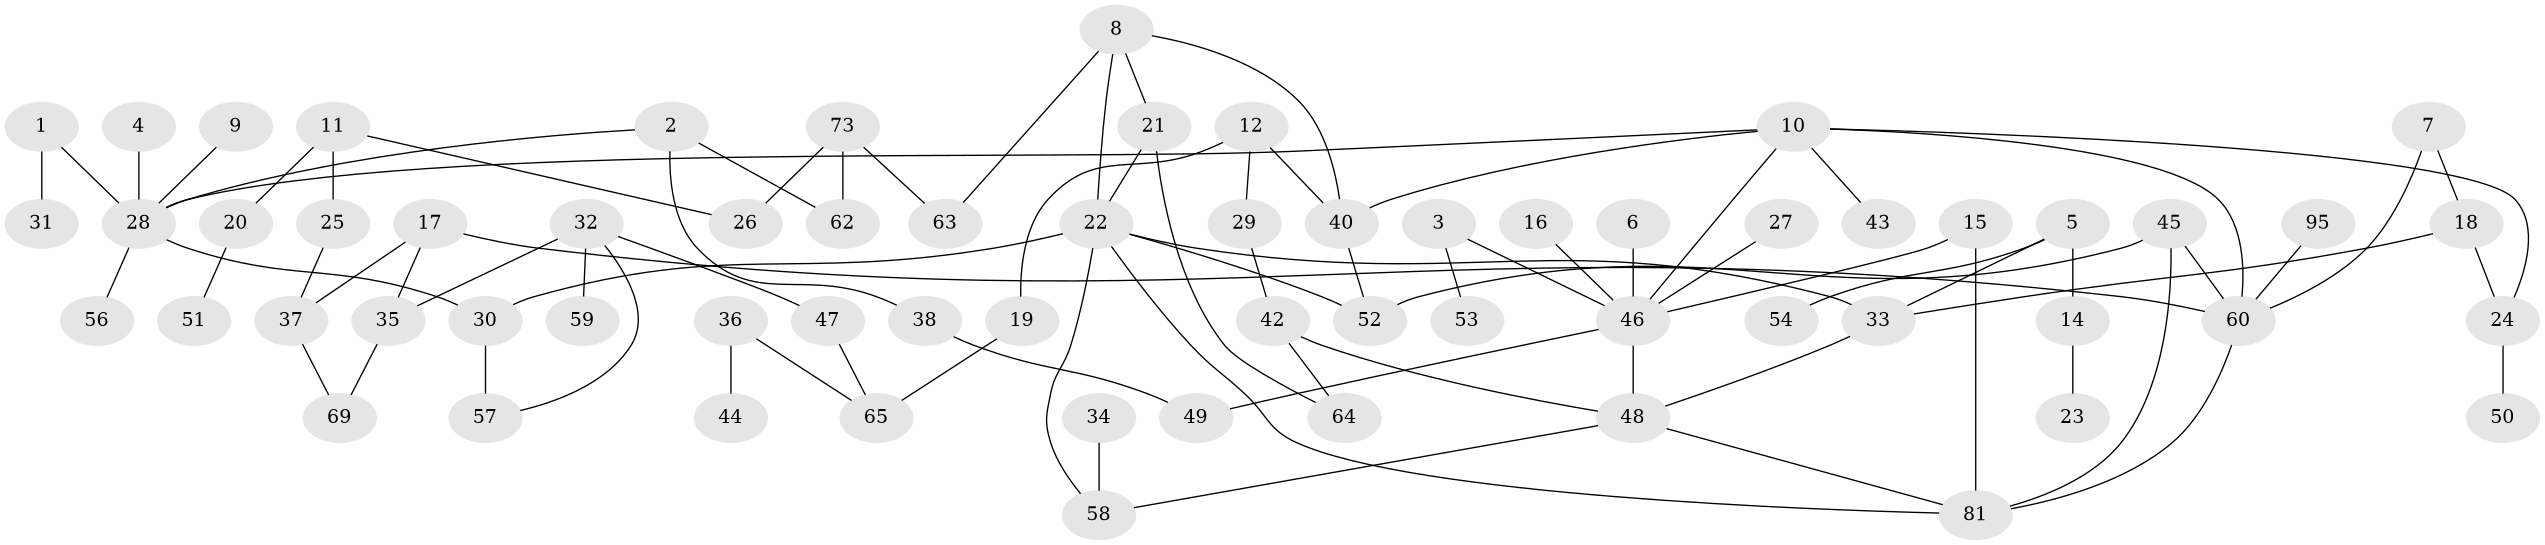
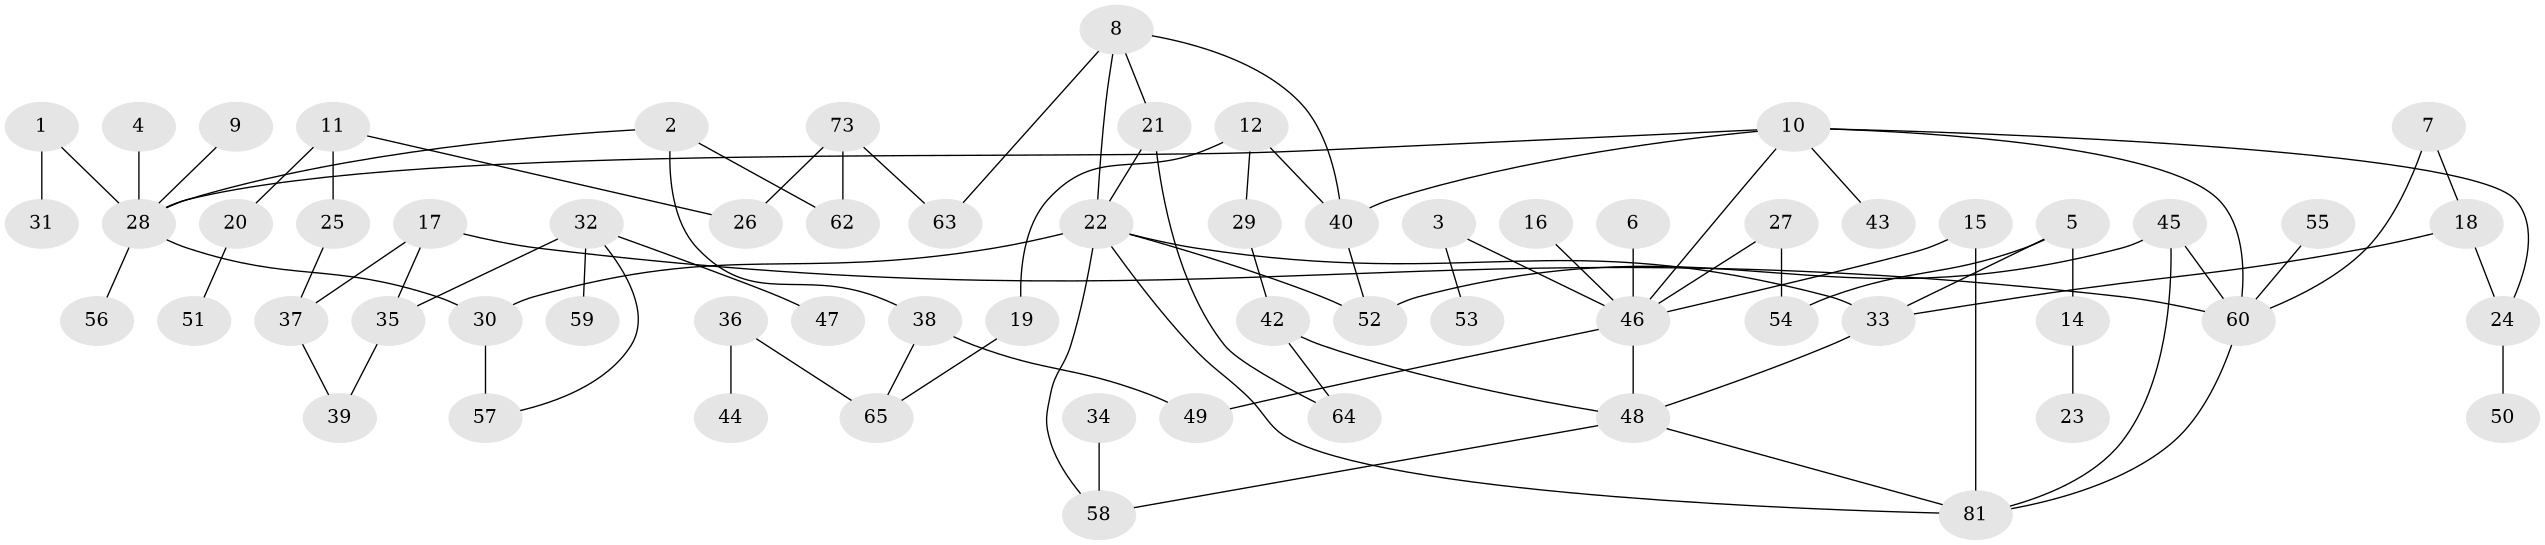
(2318, 224) -> (2318, 224)
none -> (1782, 263)
(852, 370) -> (901, 370)
(340, 418) -> (340, 418)
